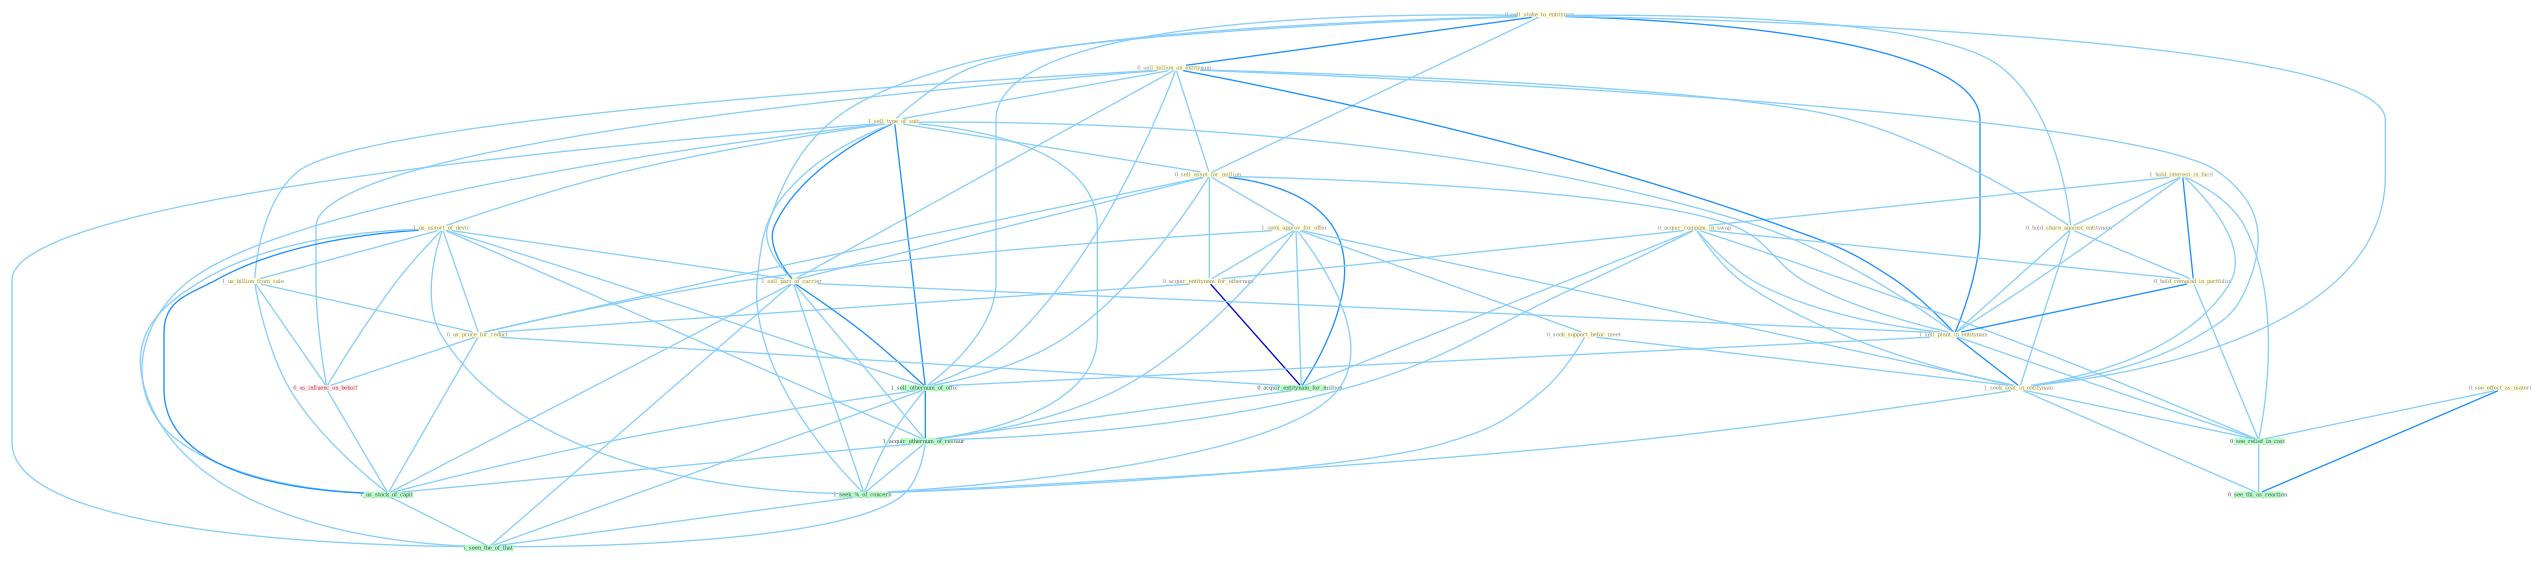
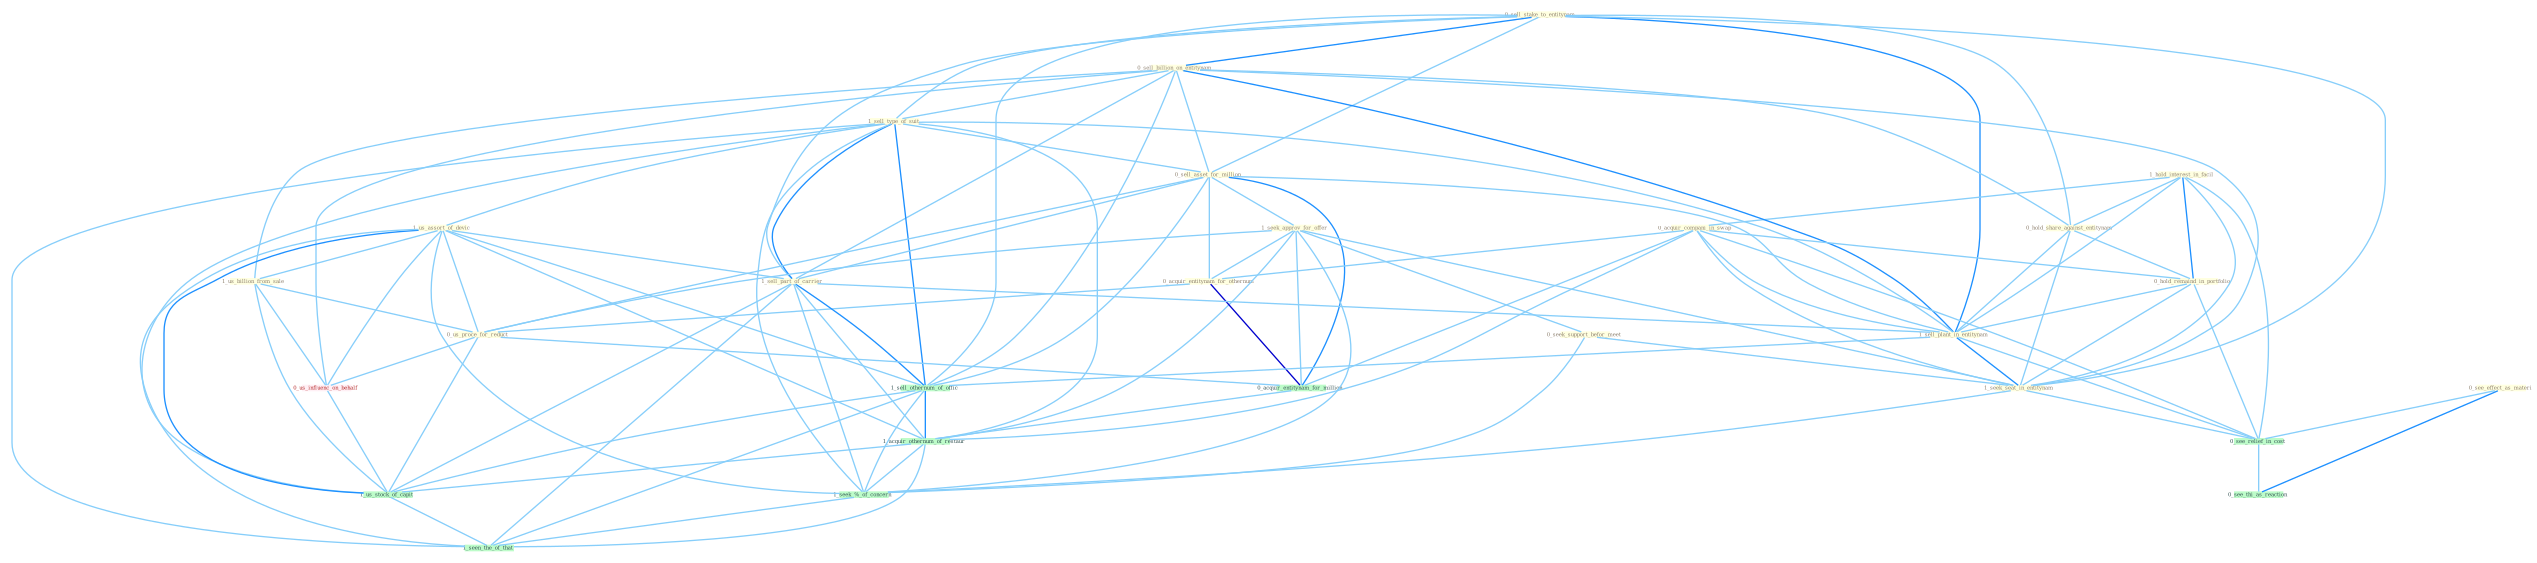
(2074, 308) -> (2074, 308)
(2139, 441) -> (2107, 335)
